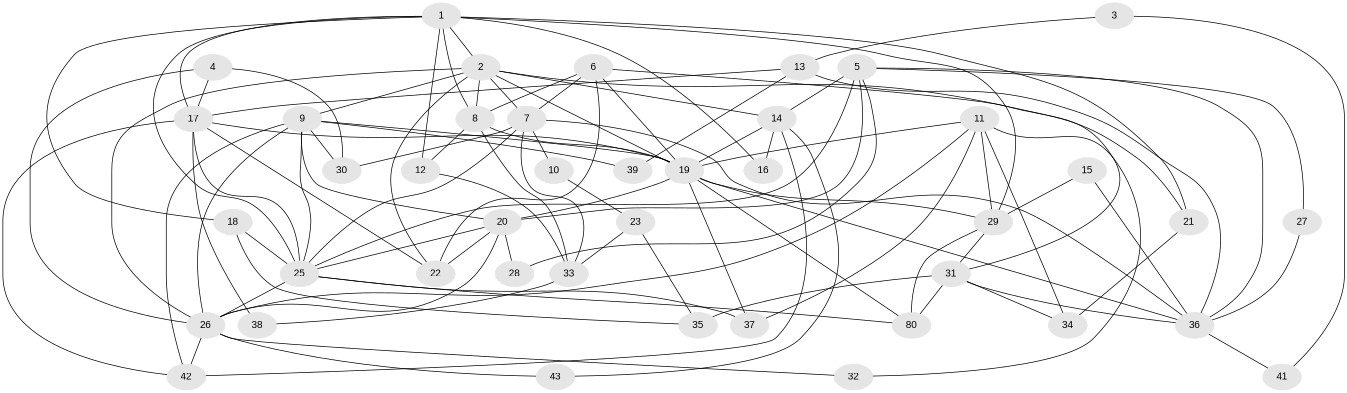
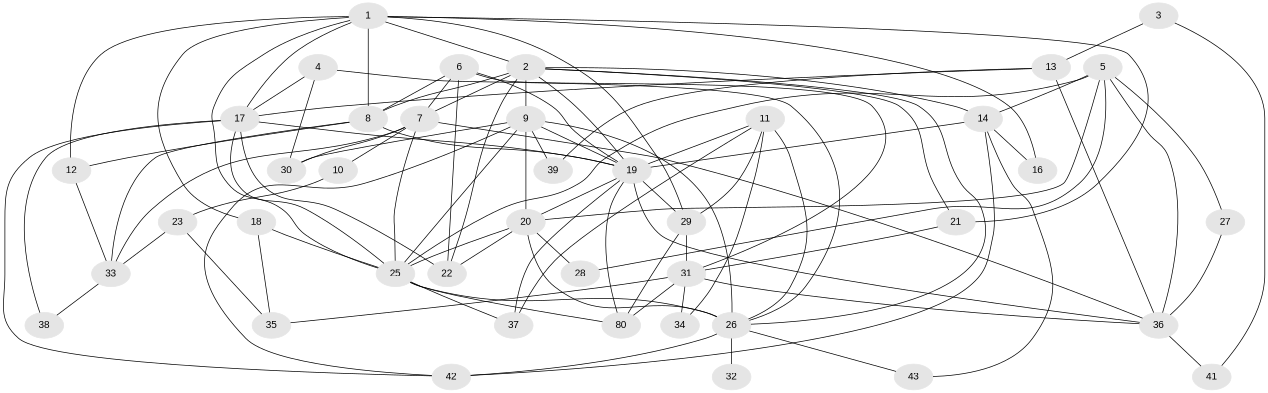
(1087, 171) -> none
(1121, 280) -> (822, 250)
(1123, 298) -> none
